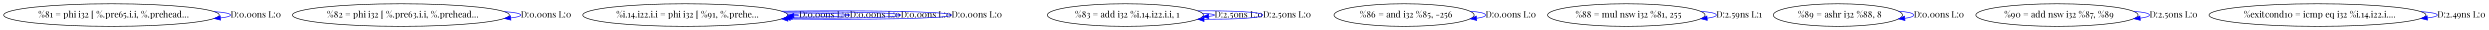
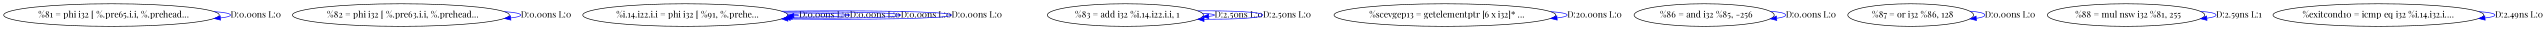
none -> (1445, 15)
(1838, 15) -> none
none -> (1911, 15)
(2057, 15) -> none
(2318, 15) -> (2378, 15)
